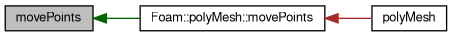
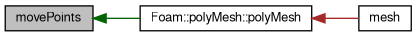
(232, 18) -> (226, 18)
(409, 18) -> (385, 18)
